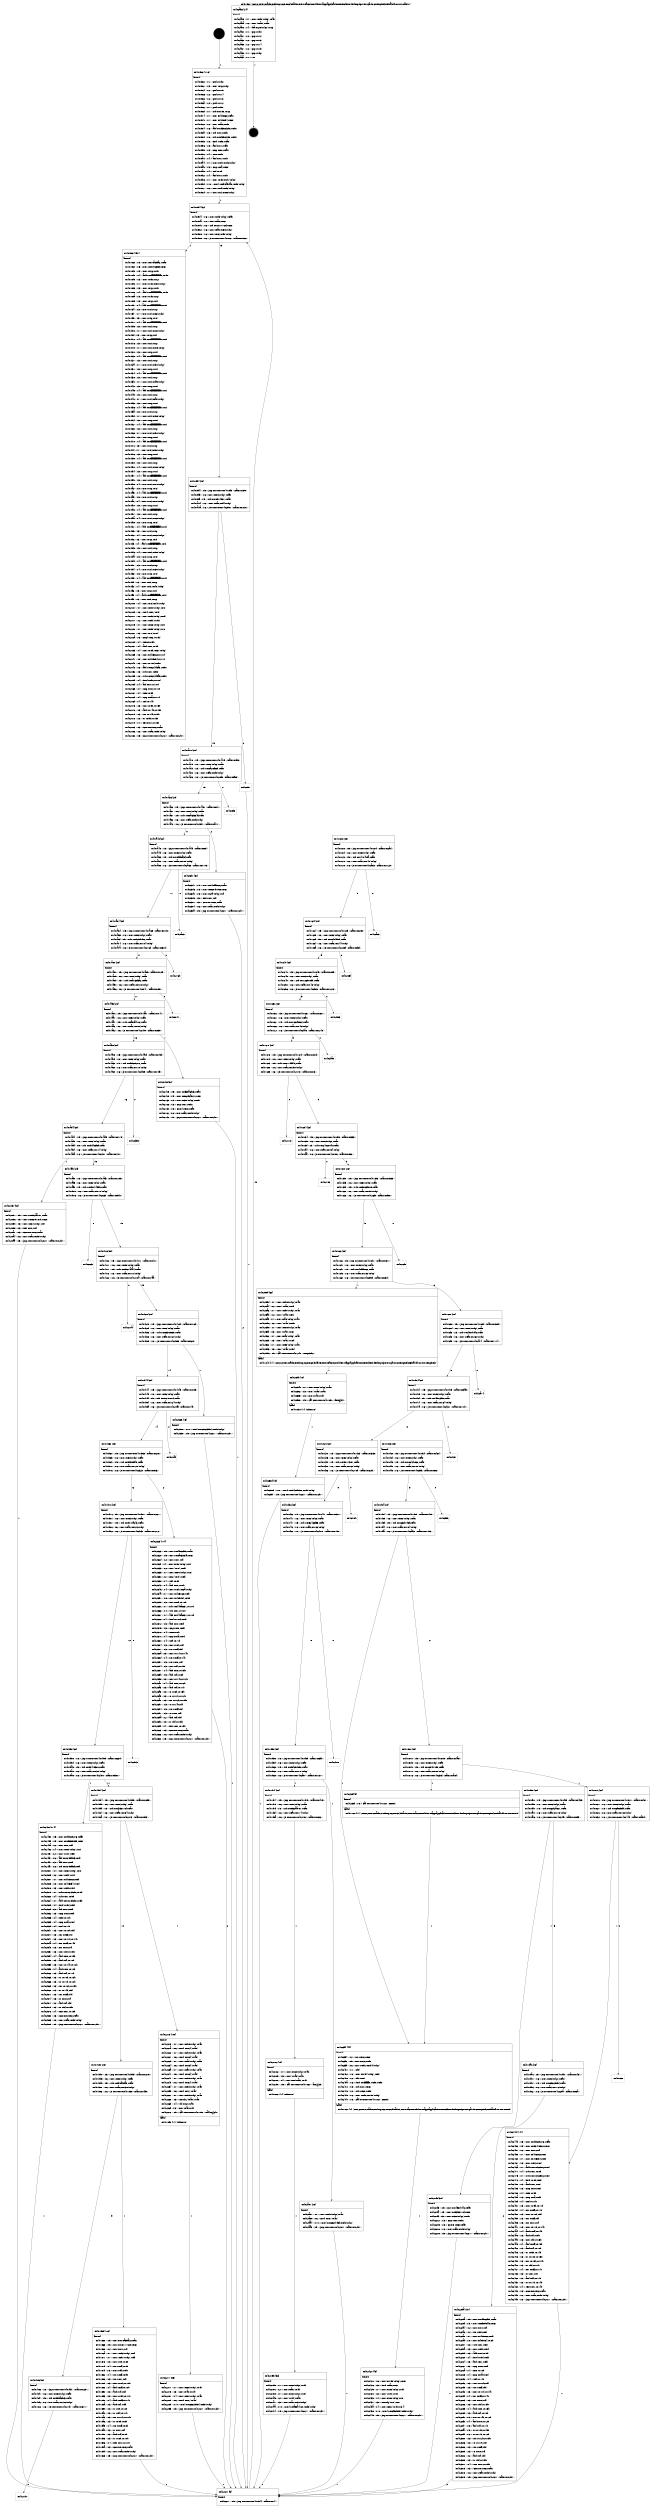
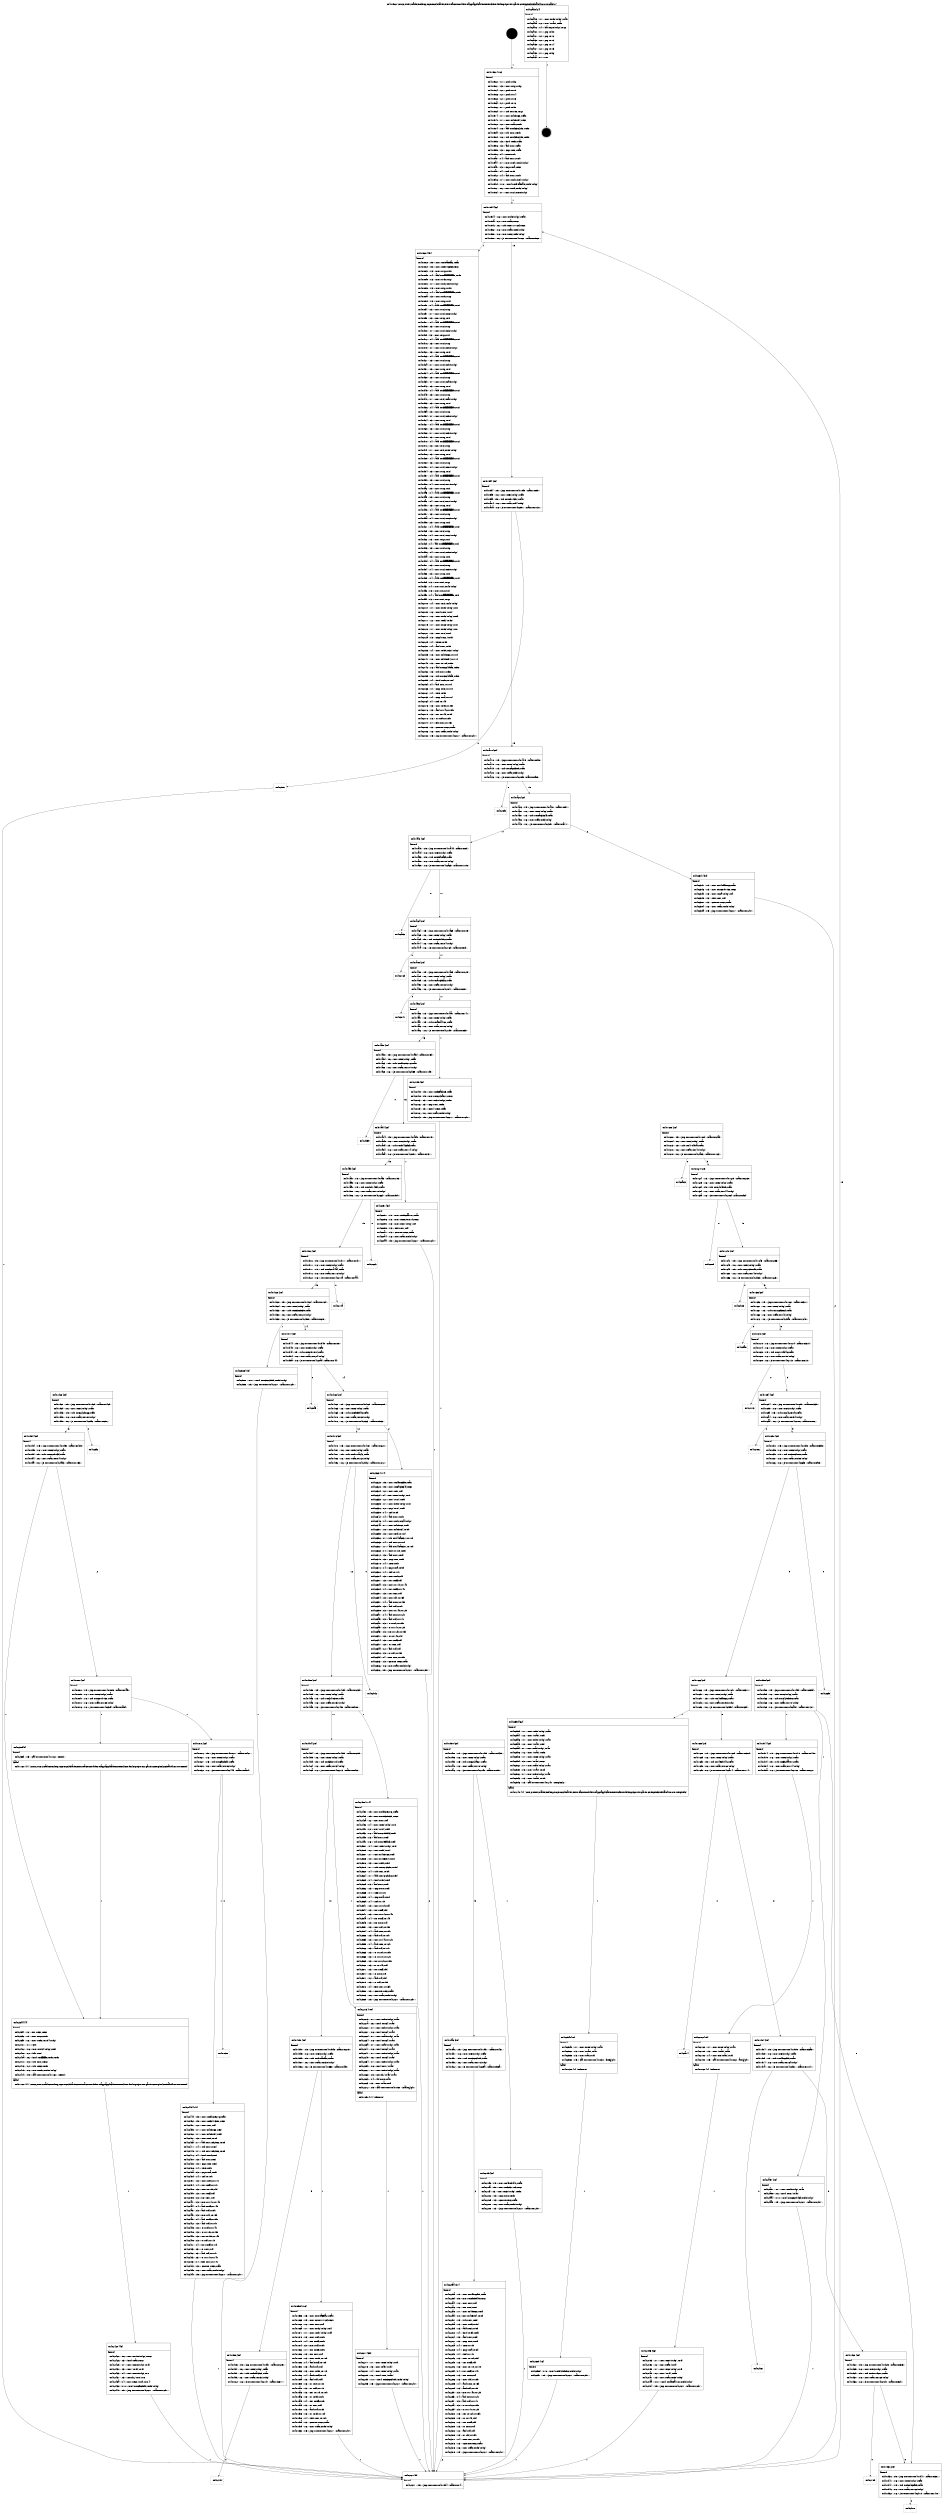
(303, 1640) -> (851, 2087)
